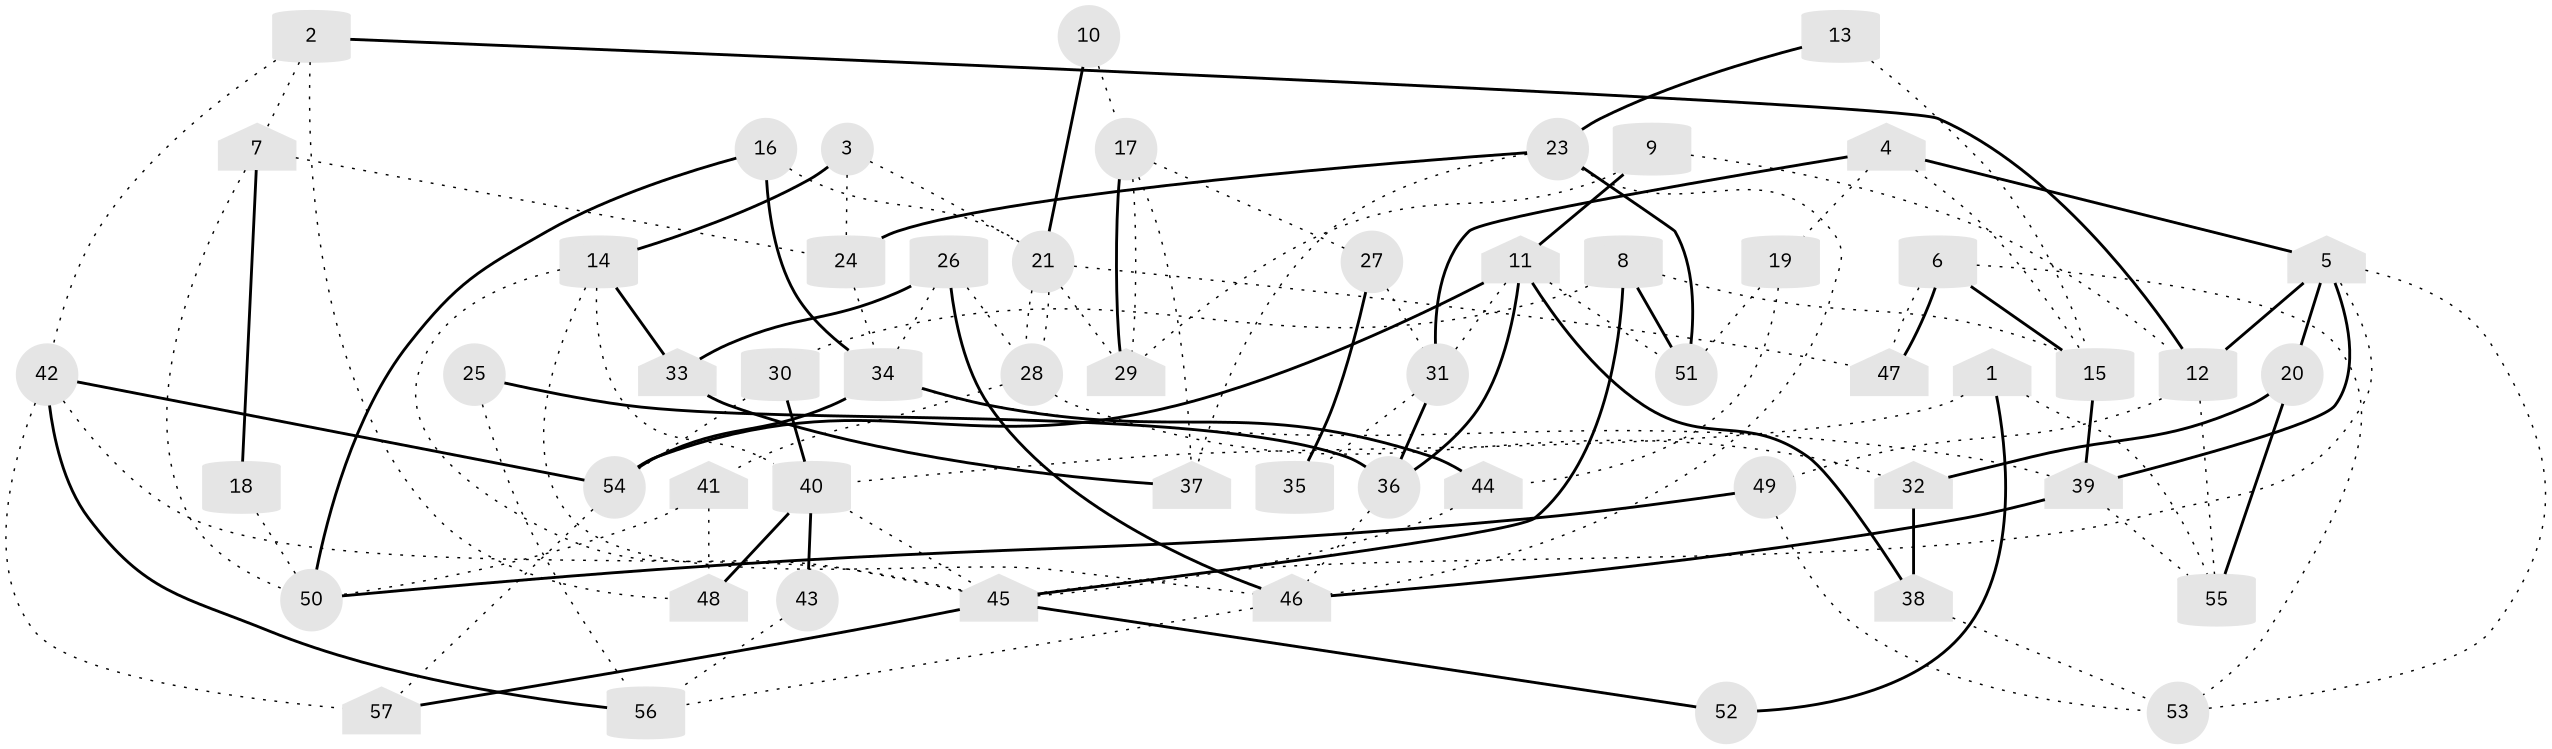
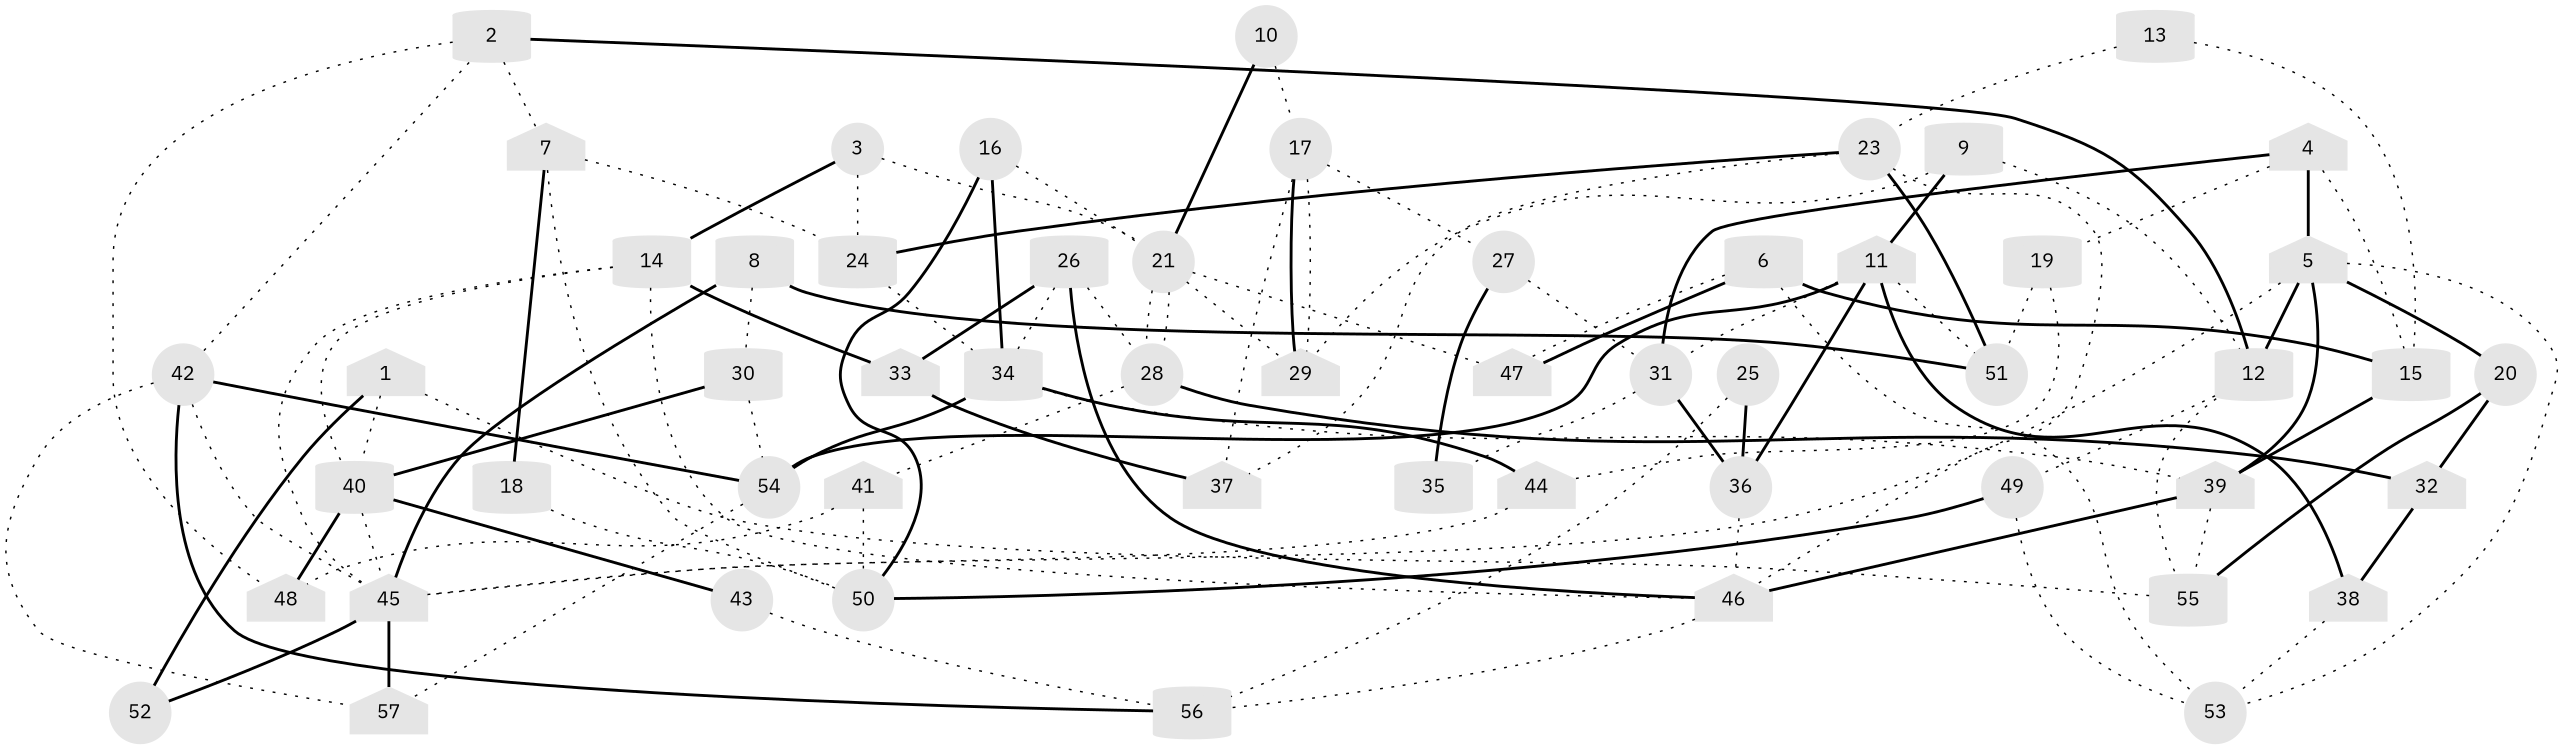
(1689, 82) -> (2003, 81)
(1861, 310) -> none
(1467, 448) -> (1785, 440)
